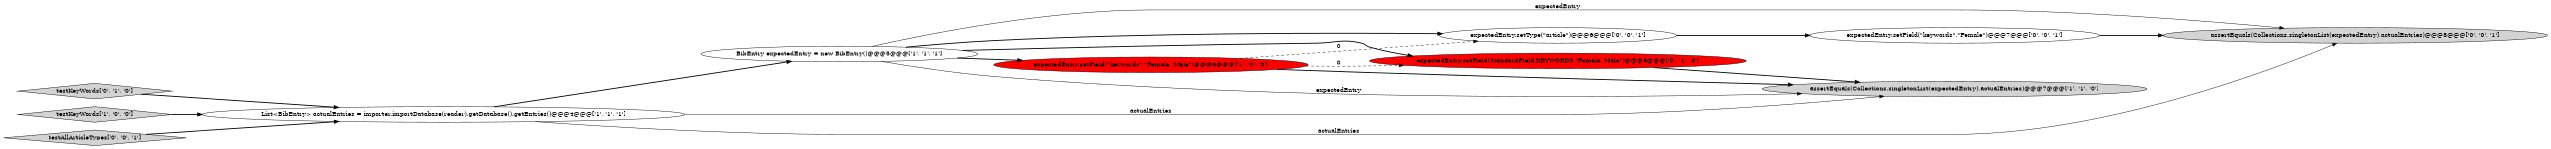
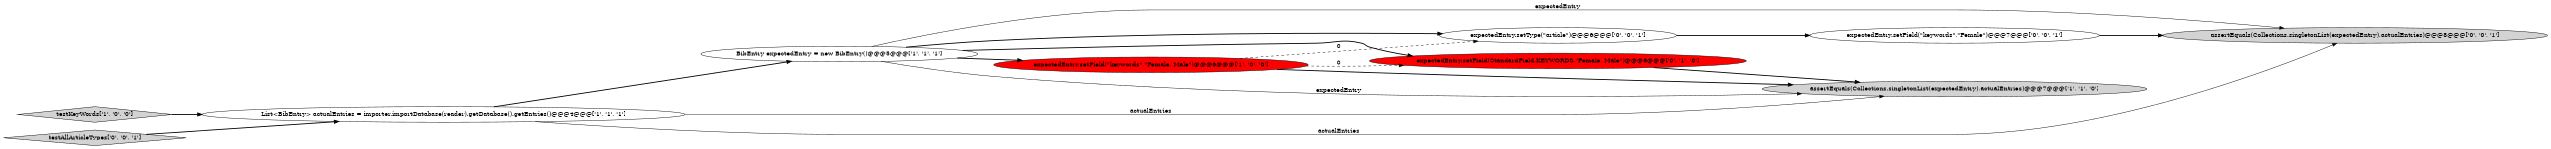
(95, 91) -> none
